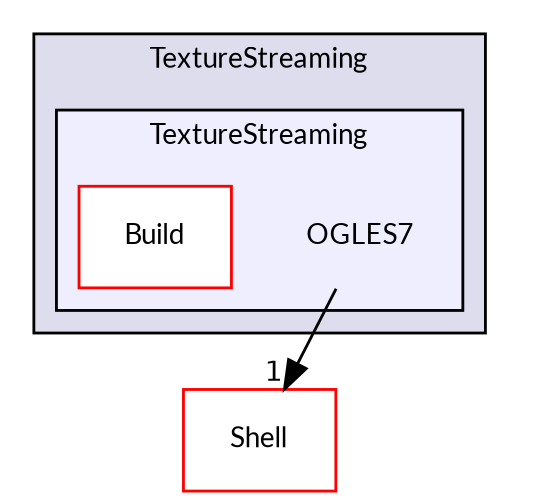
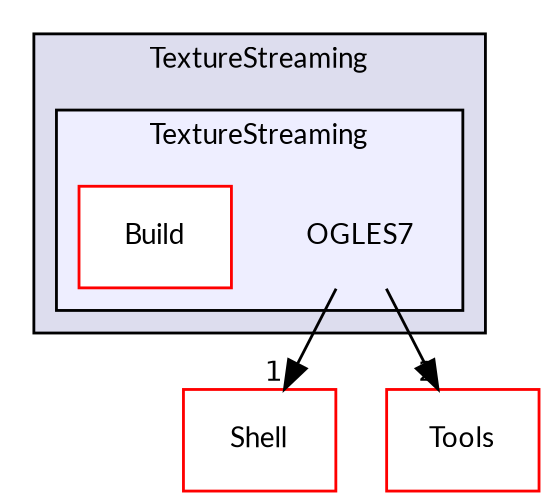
none -> (463, 440)
